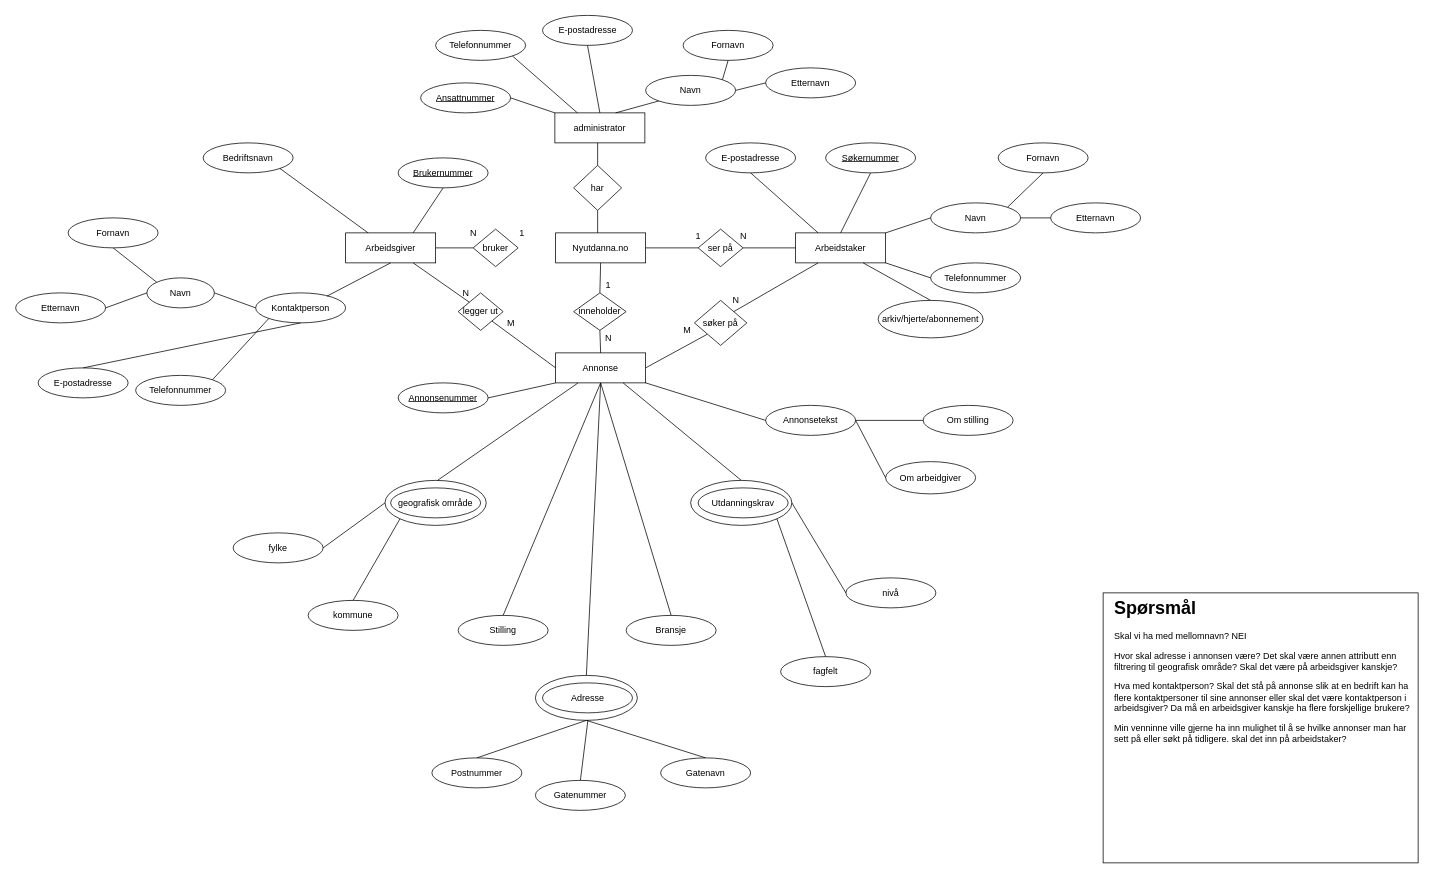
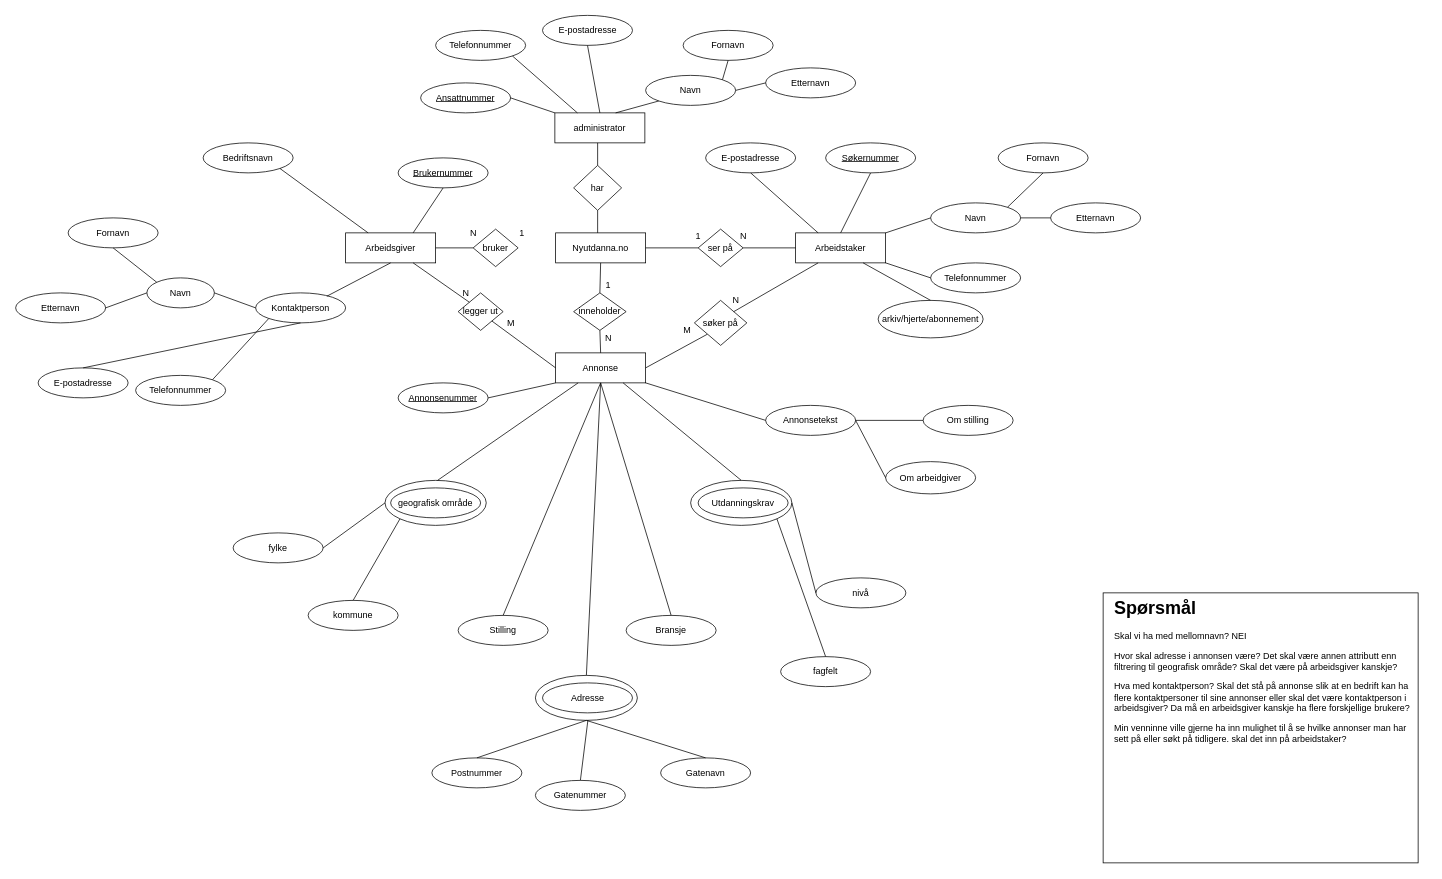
(891, 593) -> (861, 593)
